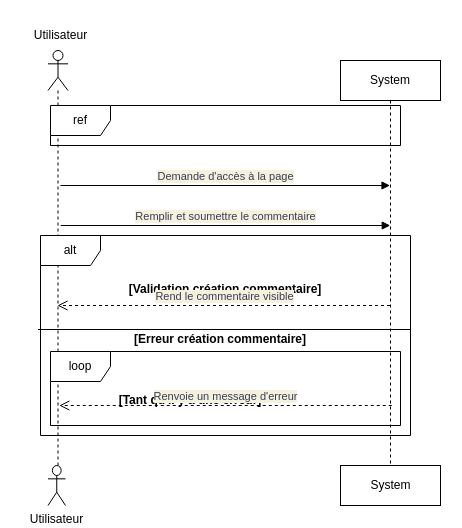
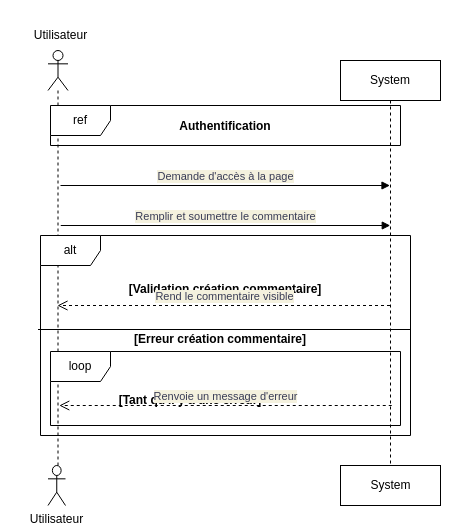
none -> (226, 126)
